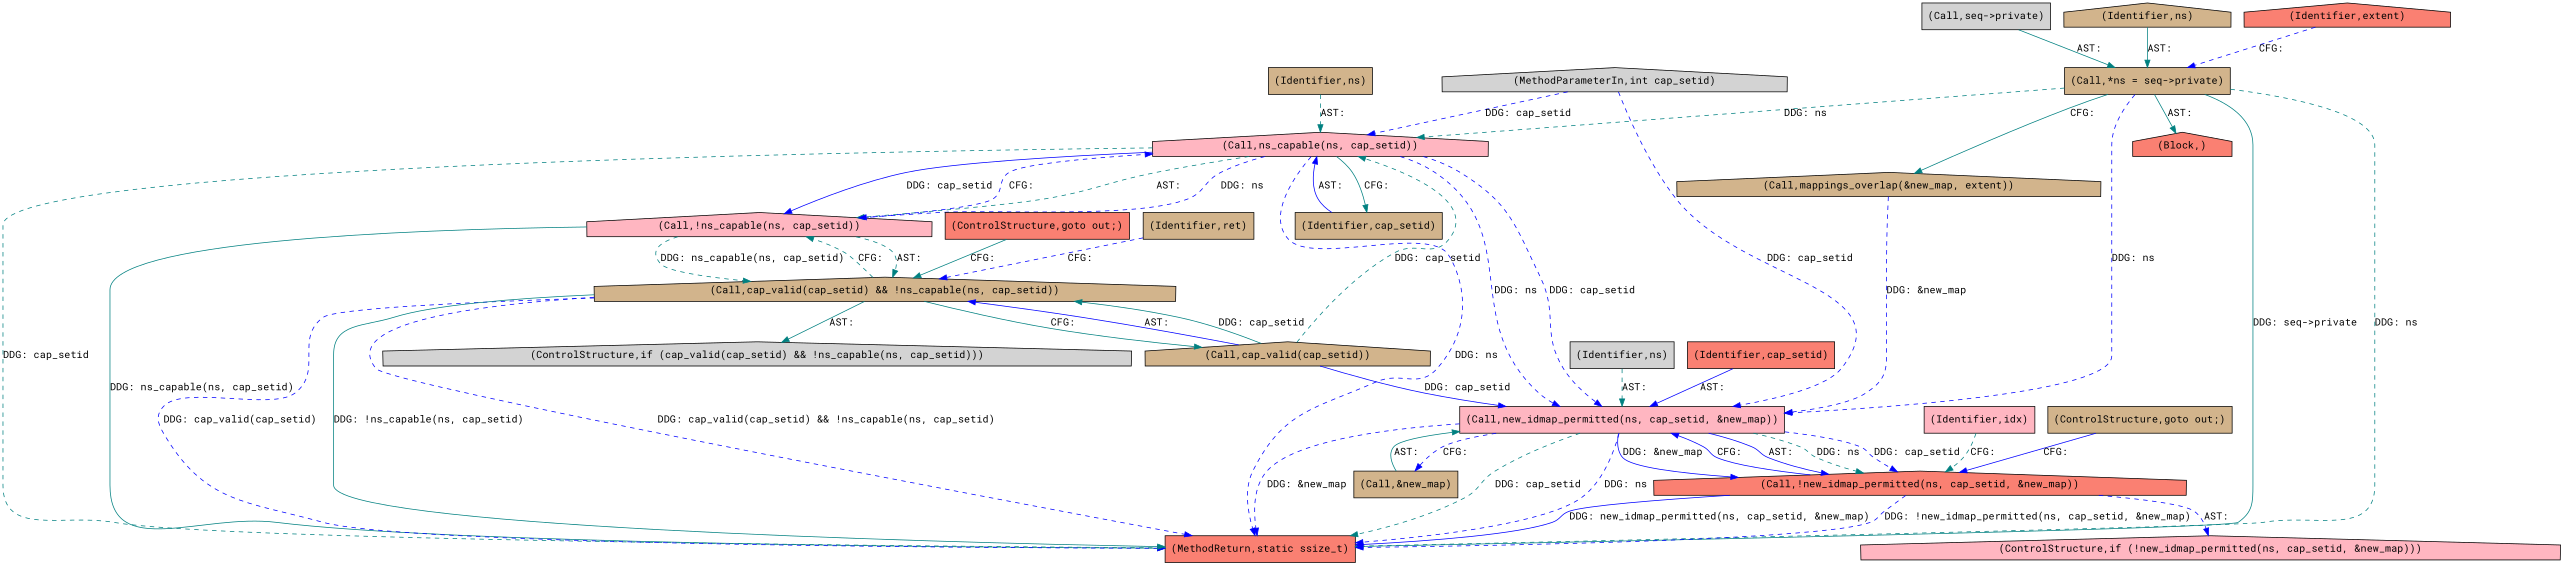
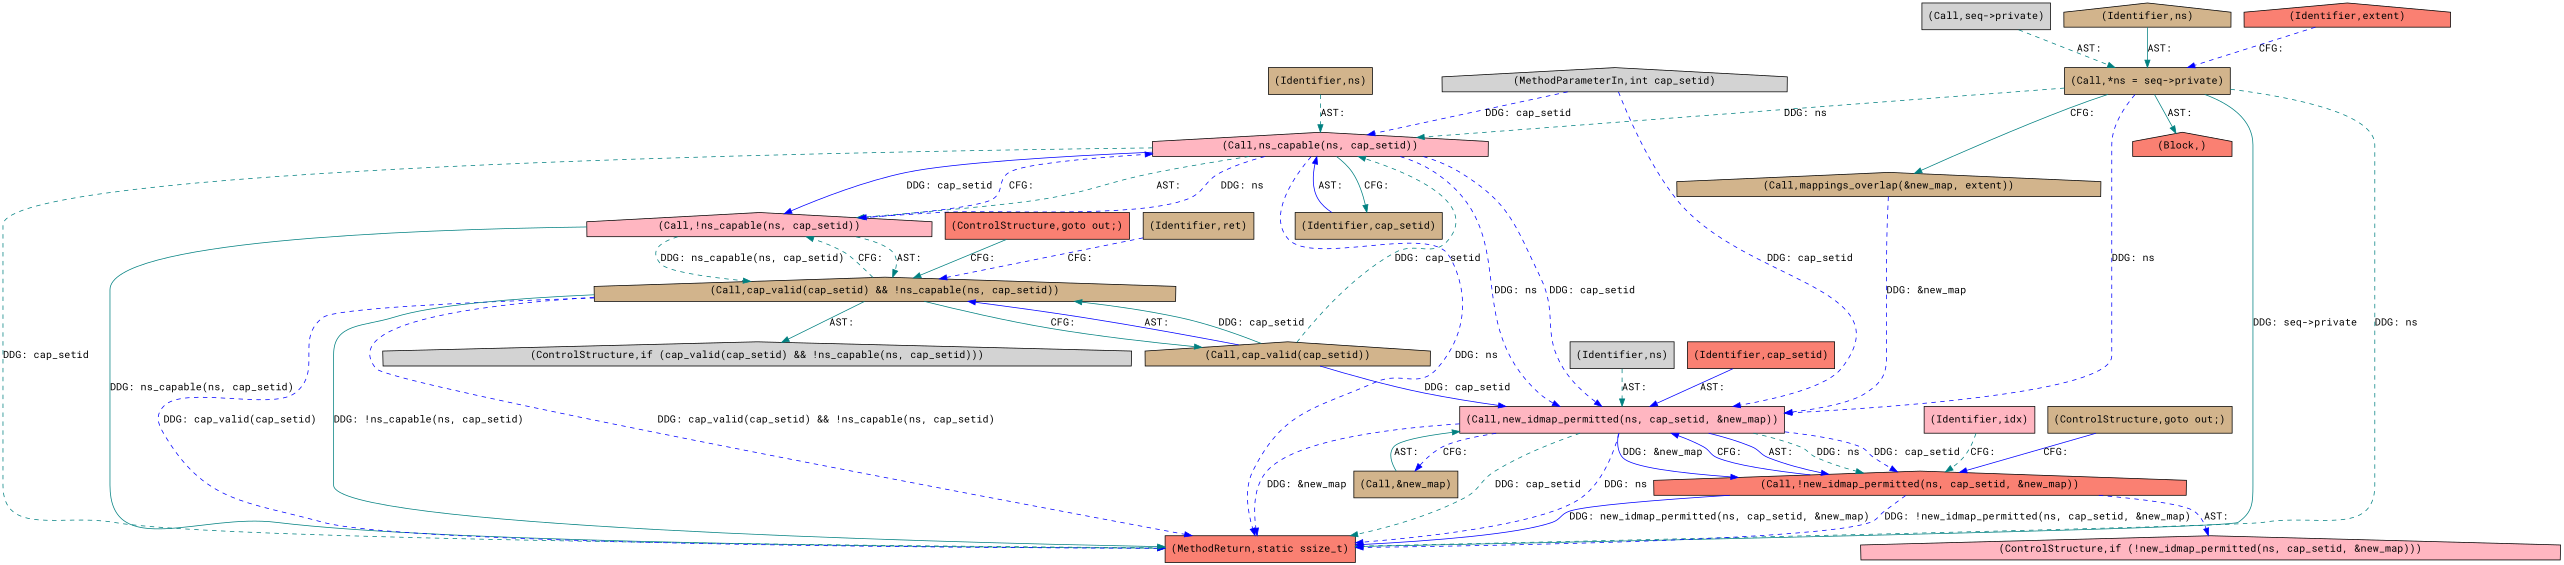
(2063, 47) -> (2063, 47)
